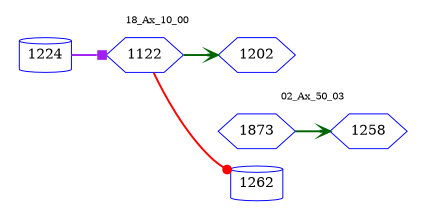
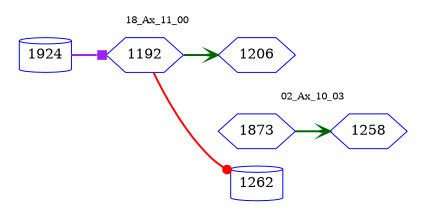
(157, 21) -> (157, 21)
(45, 55) -> (45, 55)
(145, 55) -> (145, 55)
(257, 55) -> (257, 55)
(313, 97) -> (313, 97)
